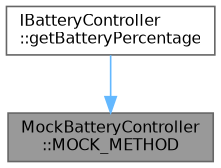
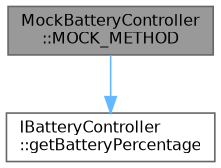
(111, 76) -> (111, 76)
